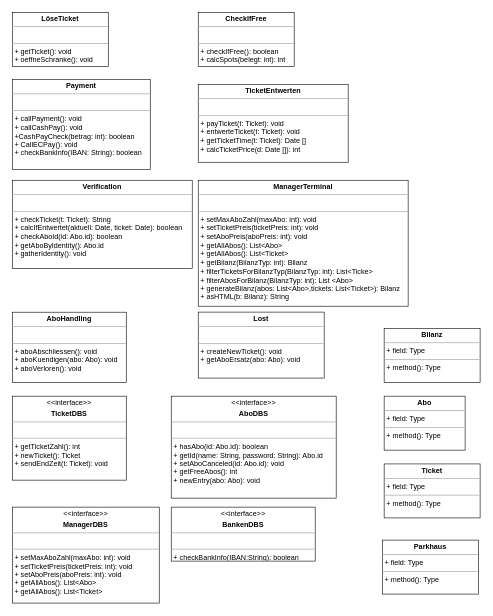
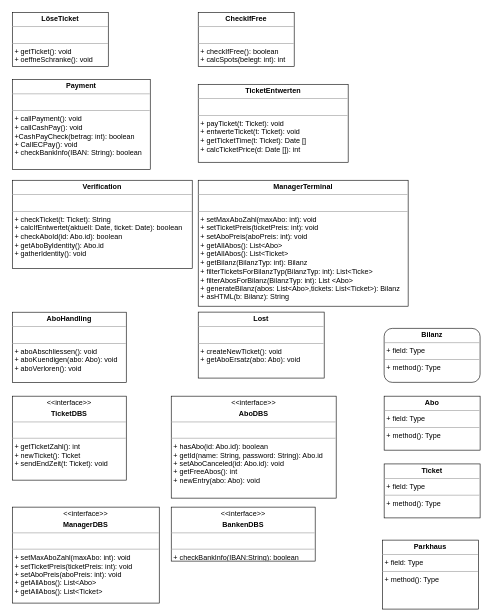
(432, 356) -> (432, 356)
(425, 423) -> (432, 423)
(431, 567) -> (431, 575)
